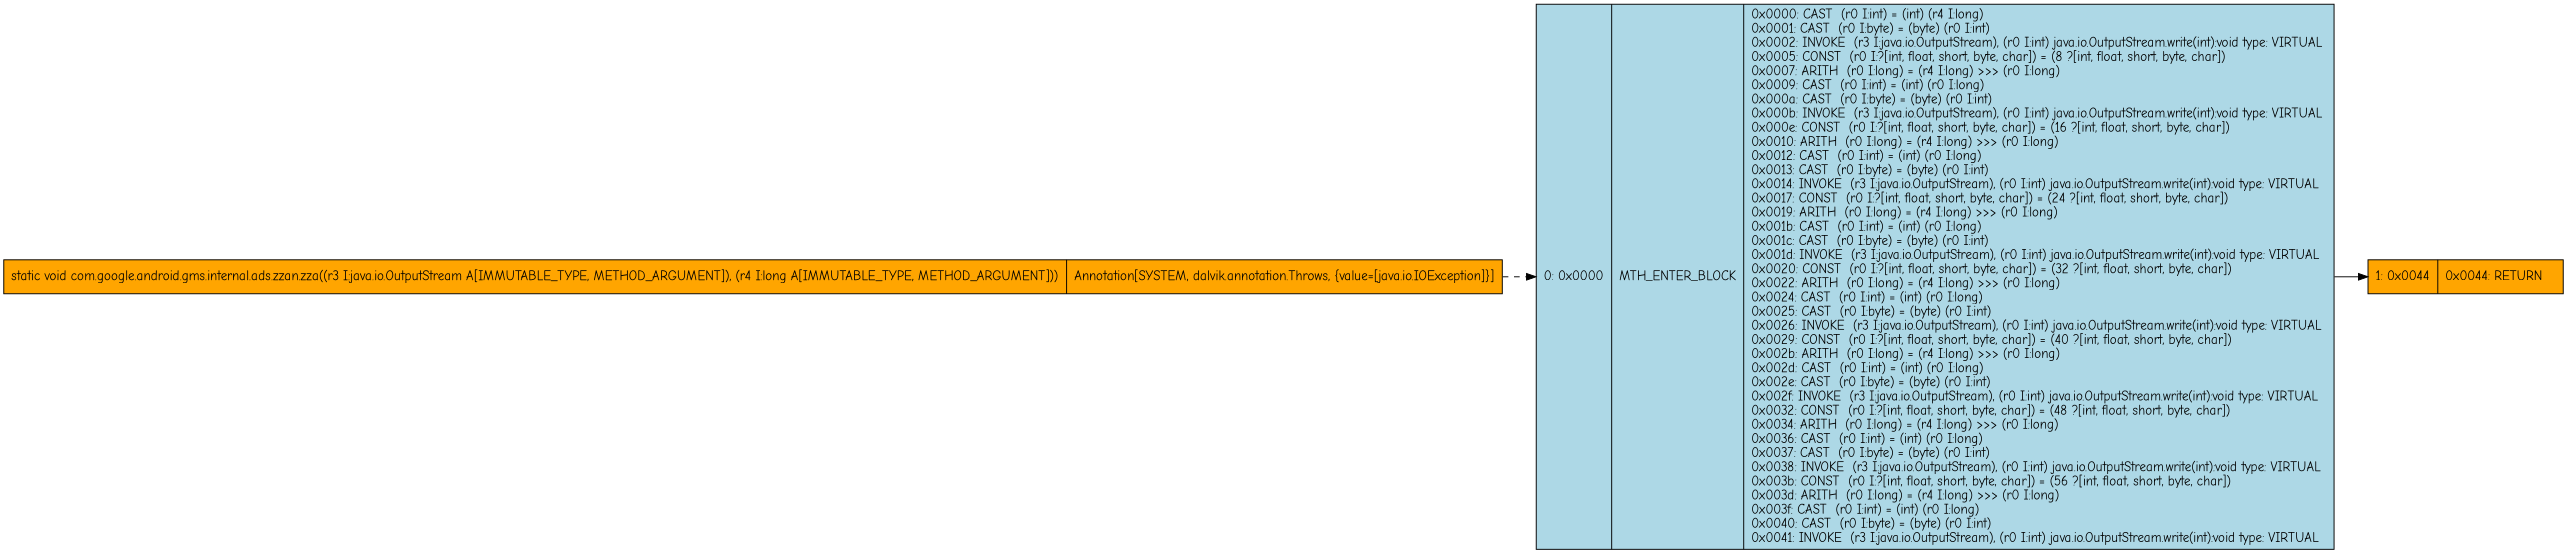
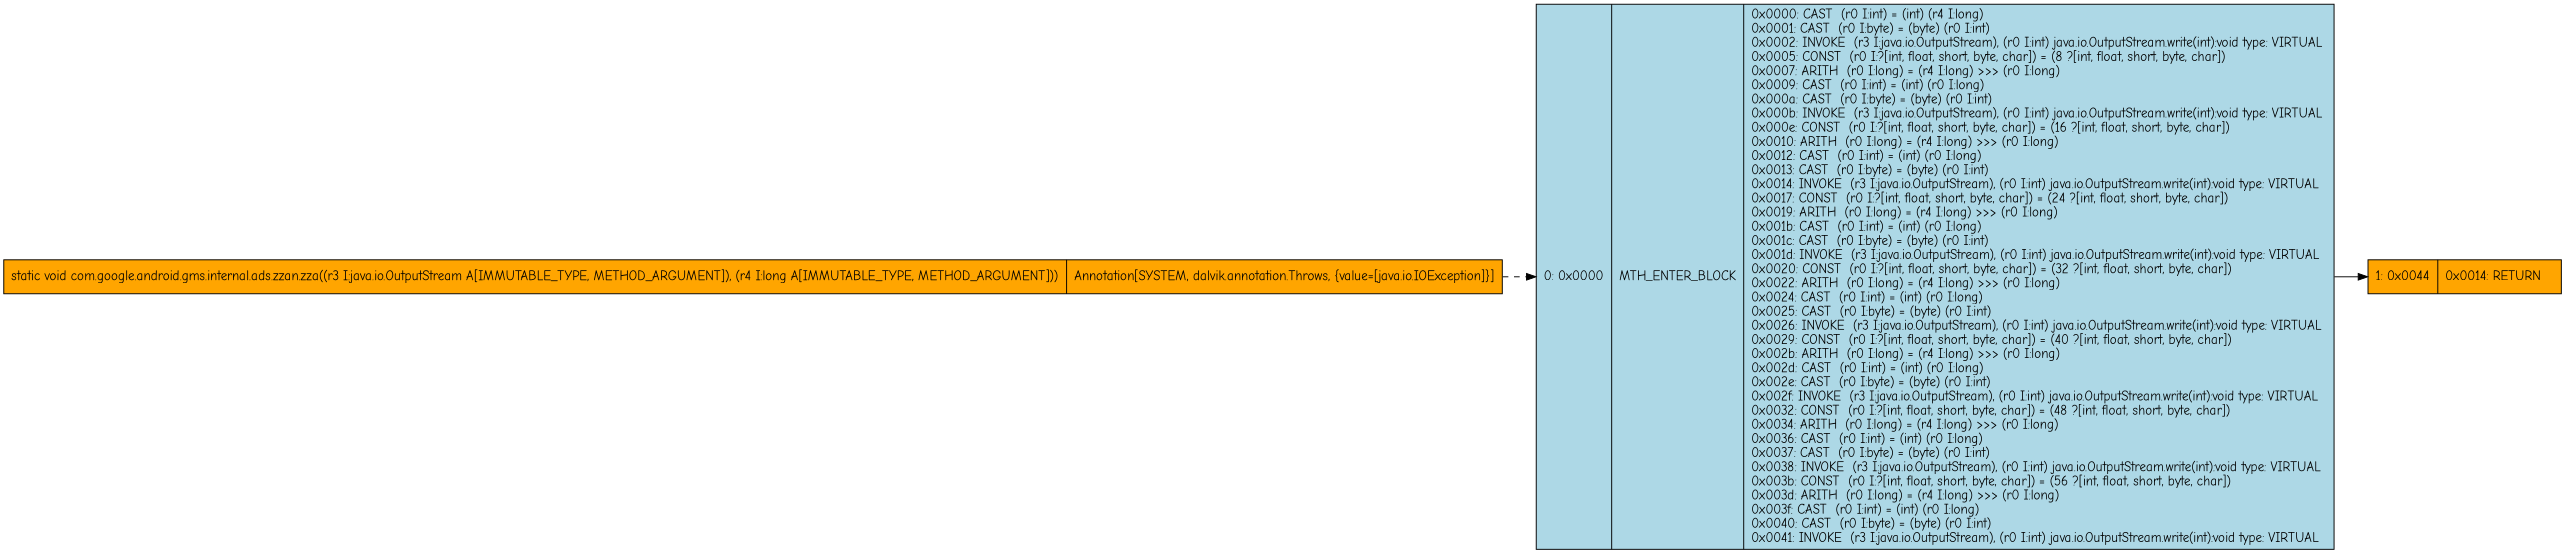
(2501, 276) -> (2500, 276)
